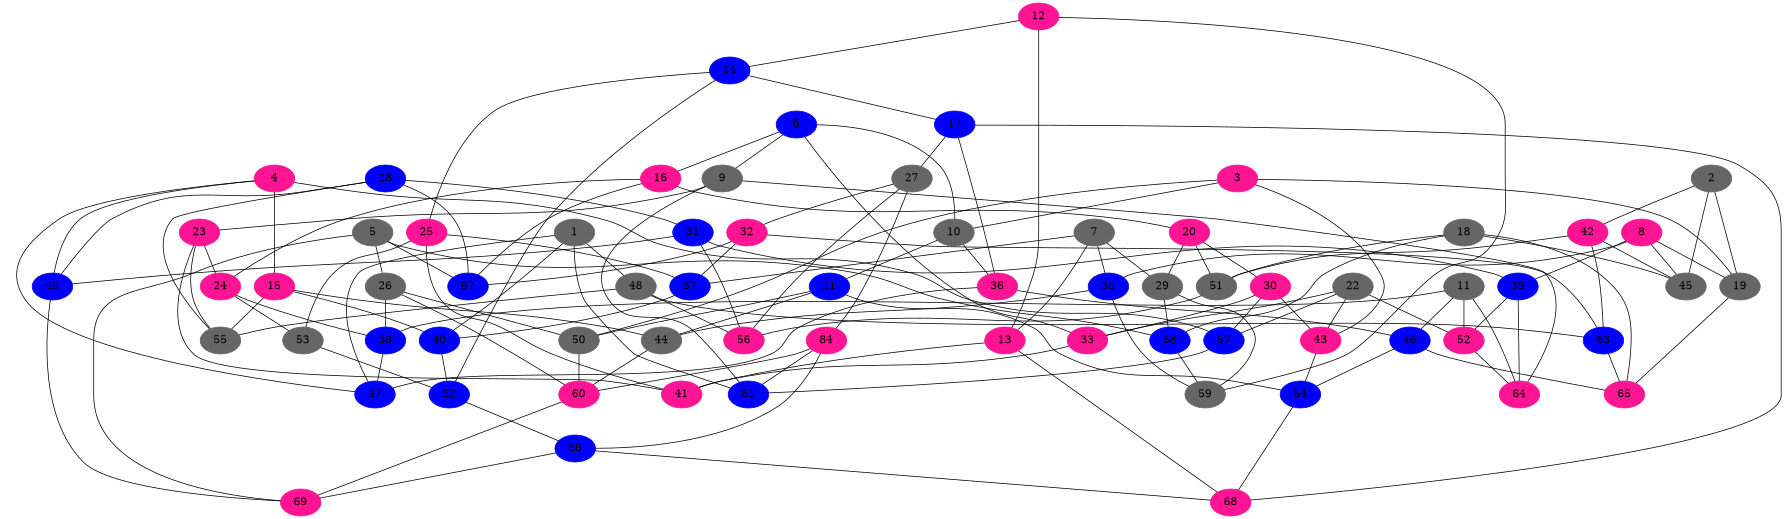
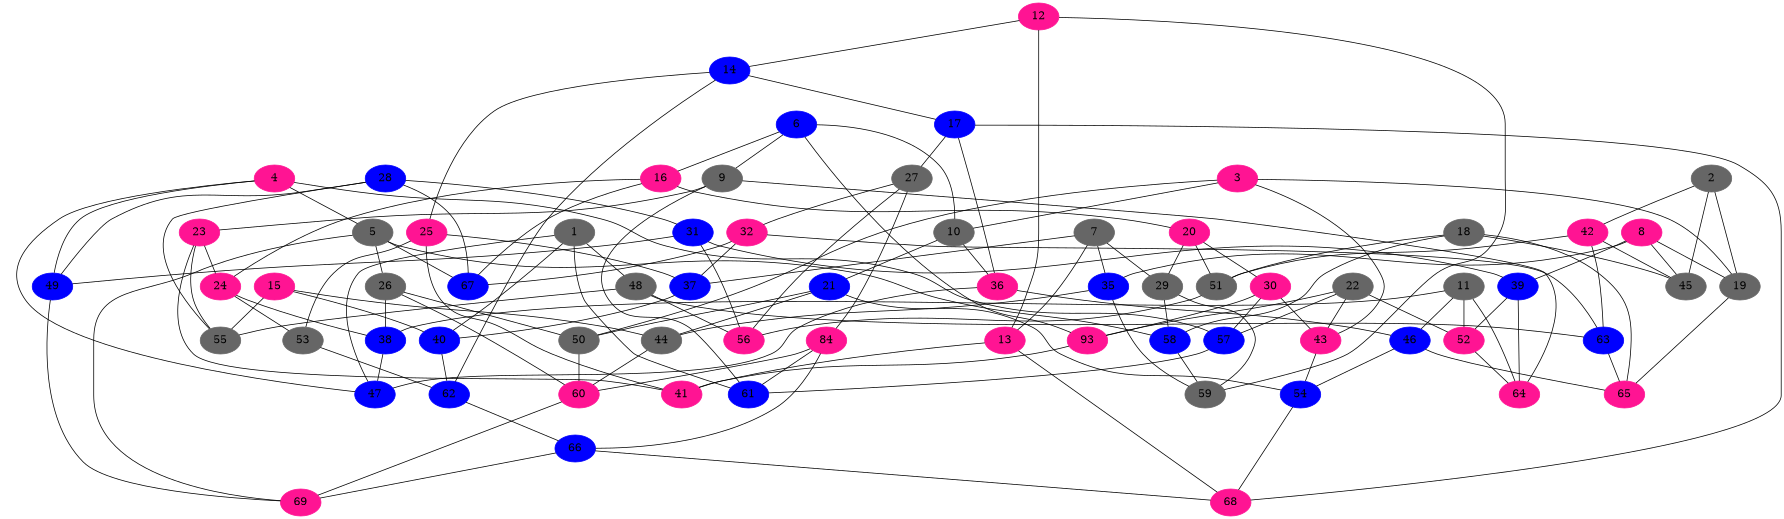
(274, 232) -> (324, 206)
(1087, 340) -> (1087, 340)
